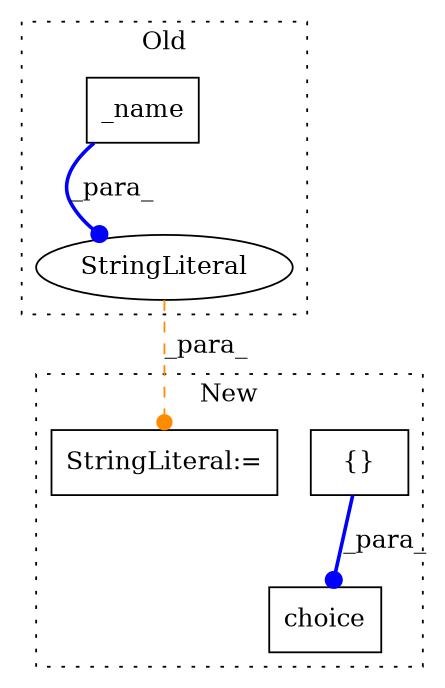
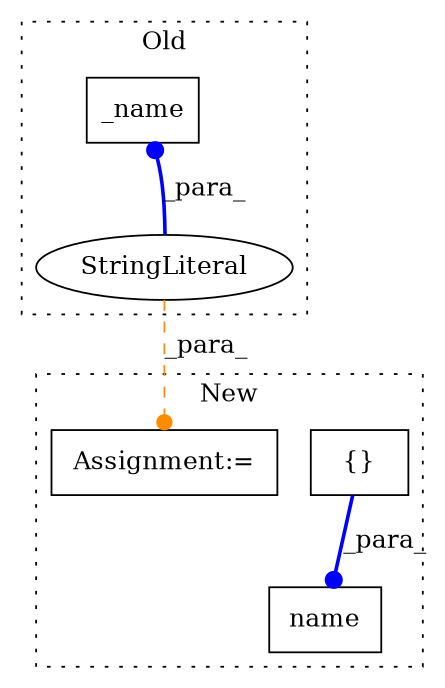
(67, 186) -> (163, 196)
(164, 463) -> (164, 463)
(325, 620) -> (325, 620)
